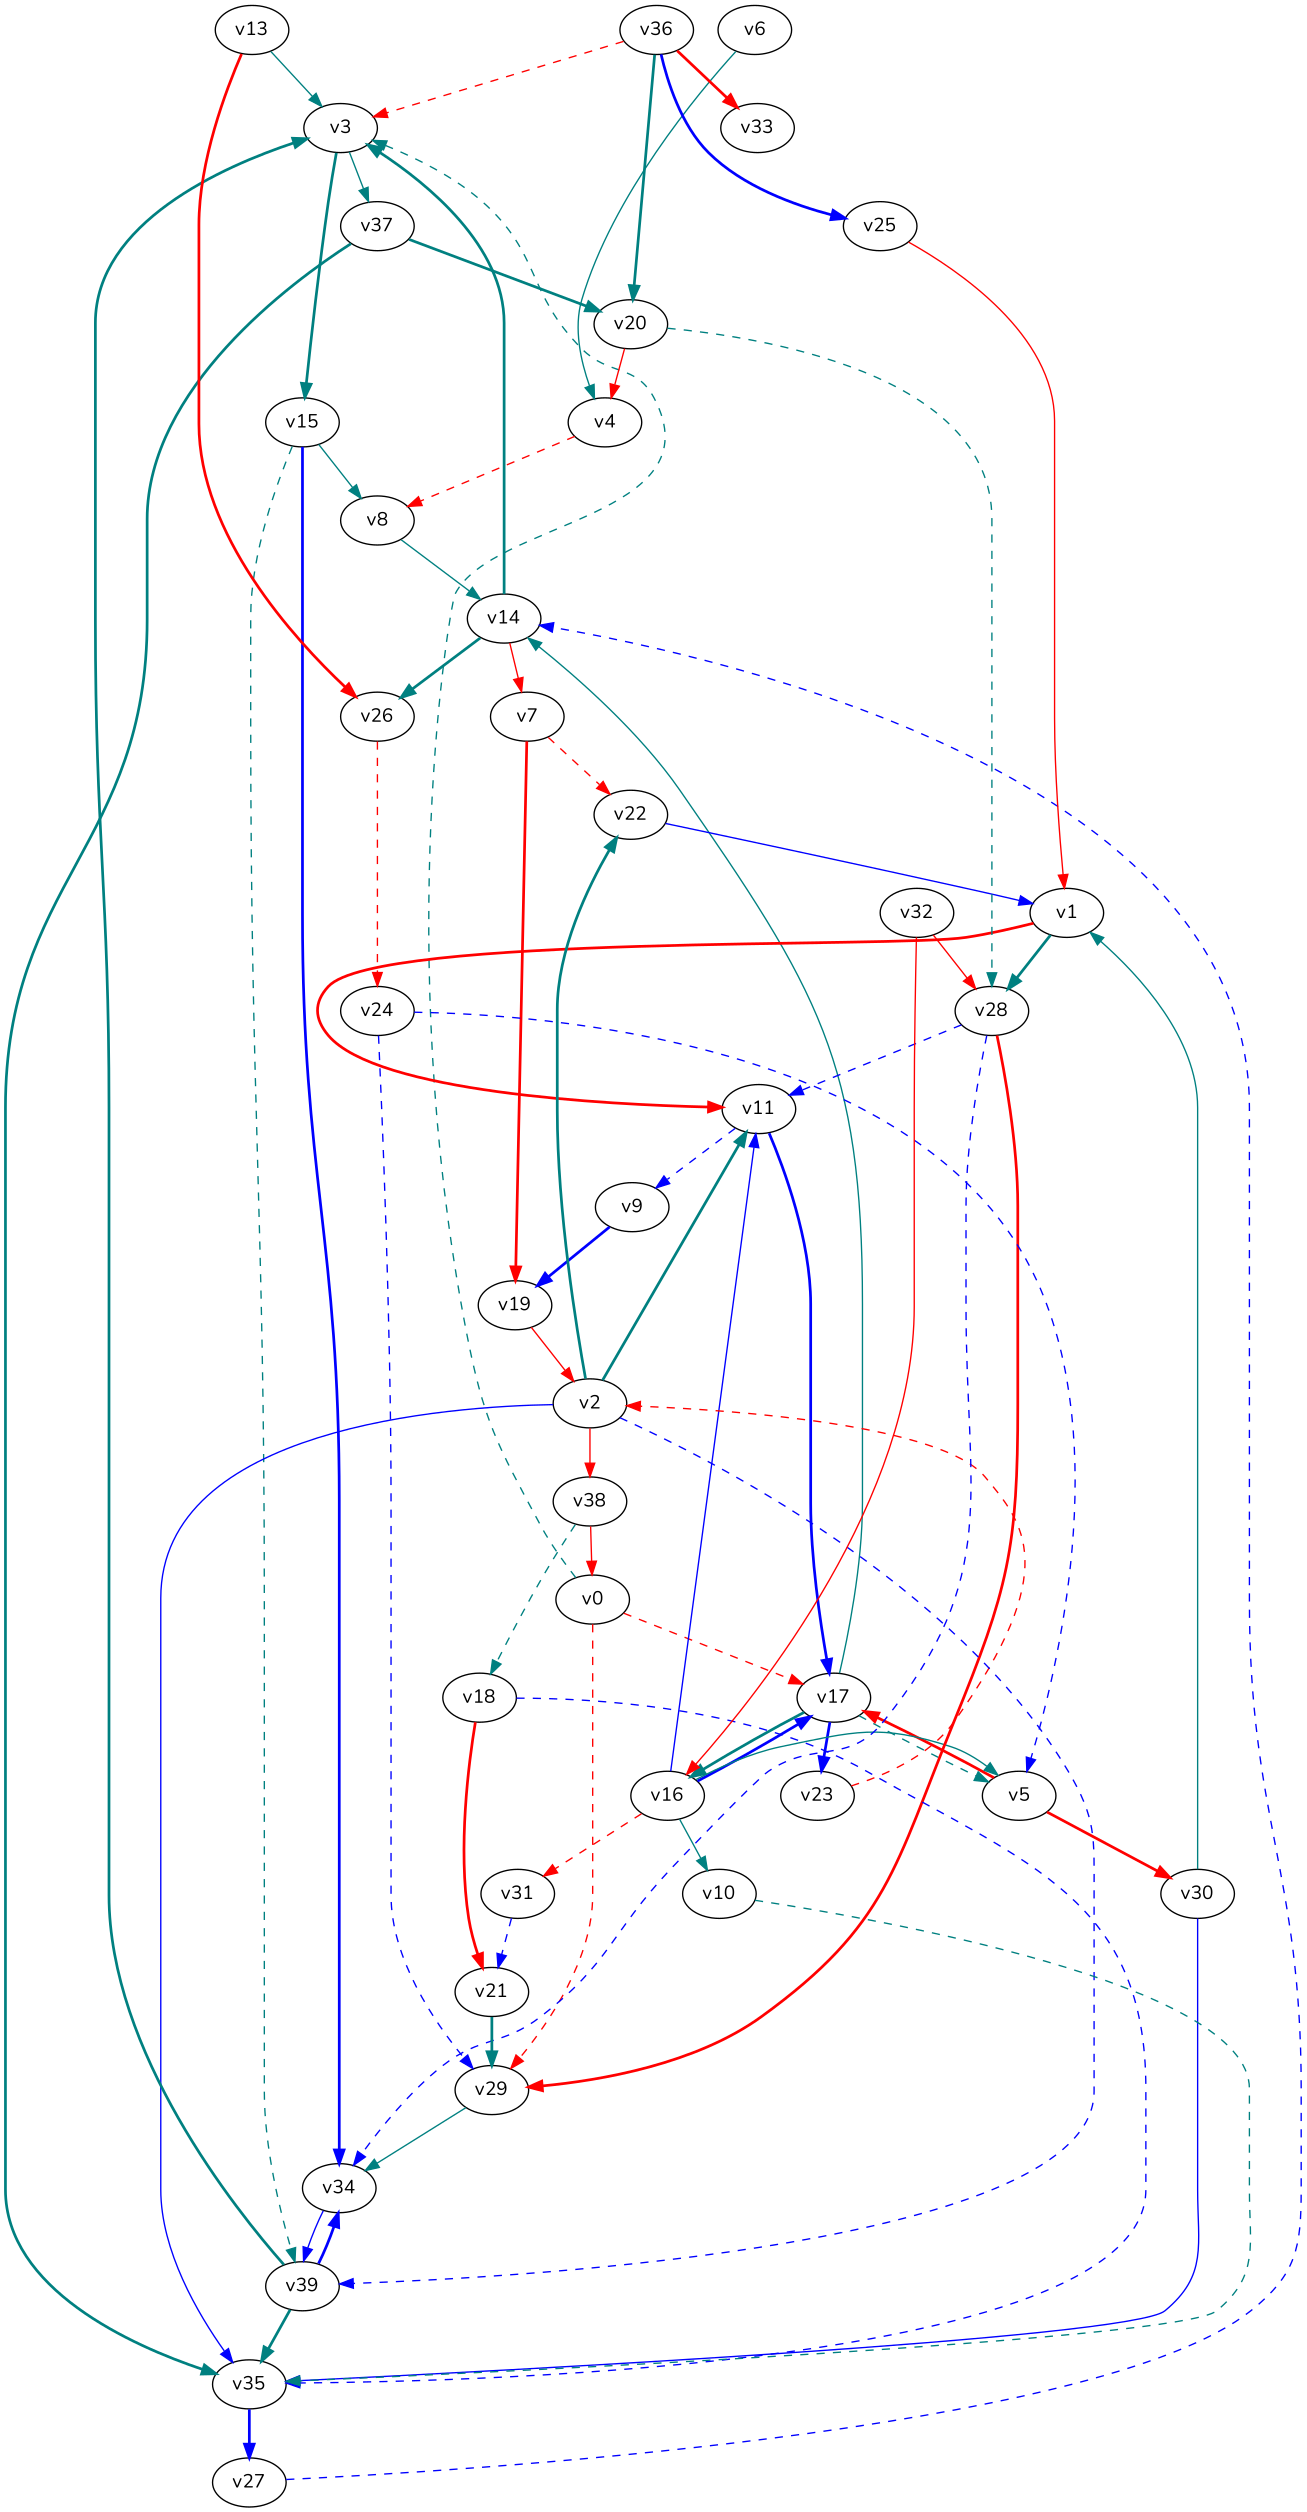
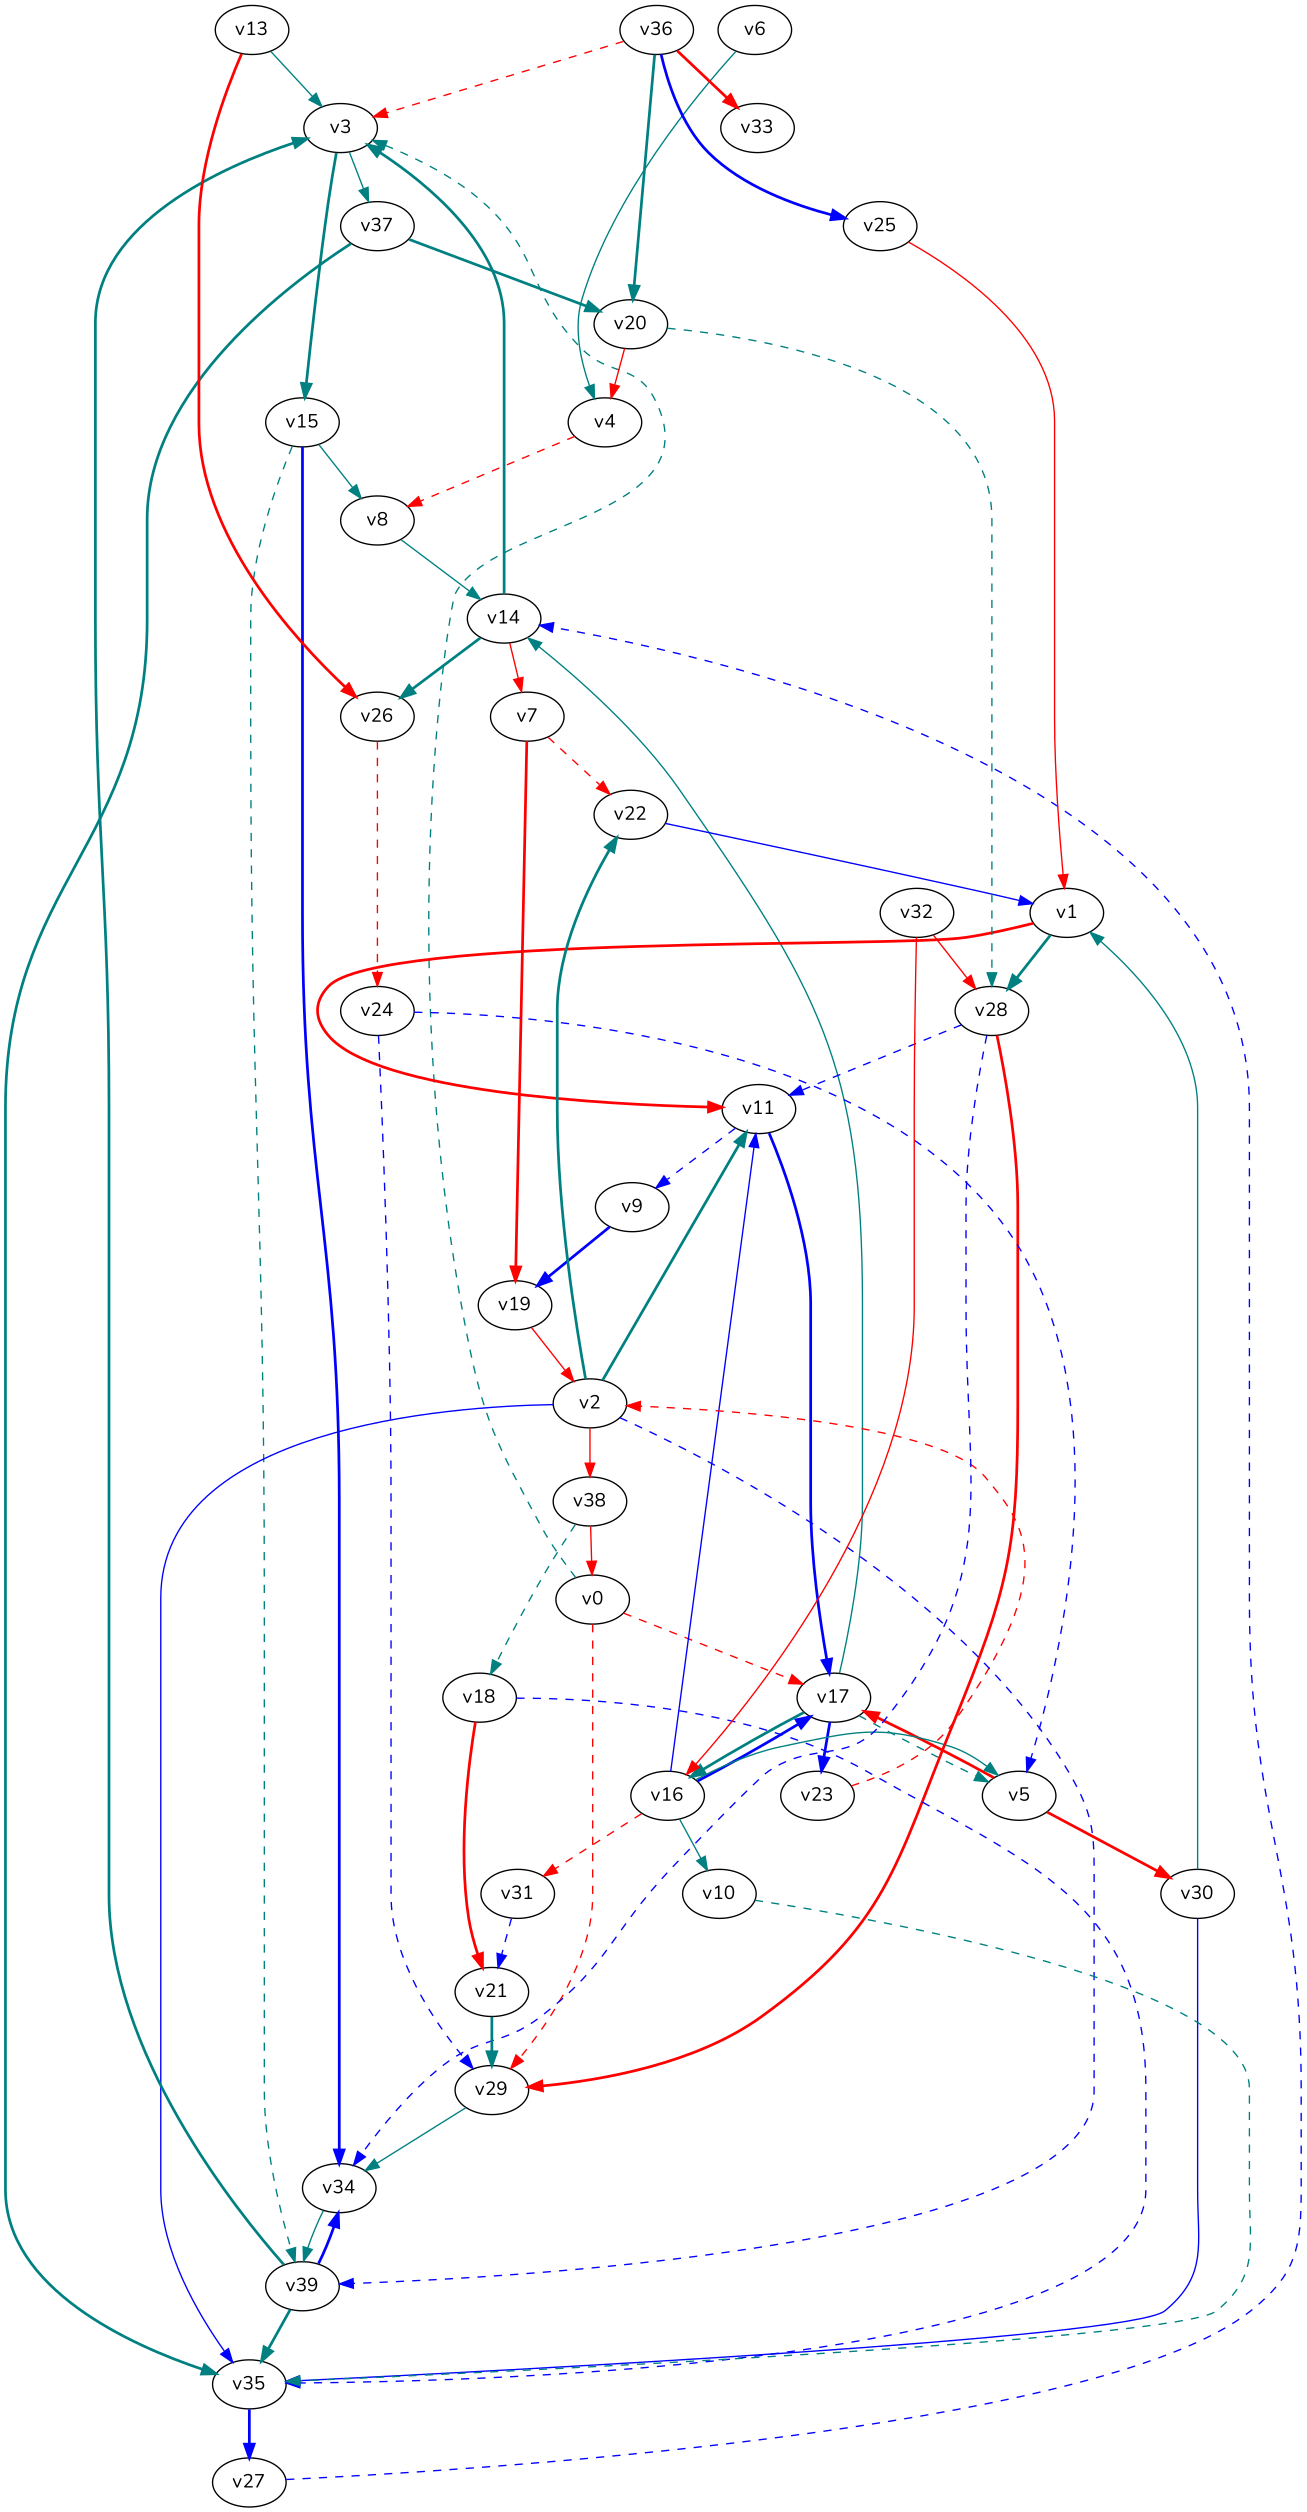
(315, 2229) -> (315, 2229)
